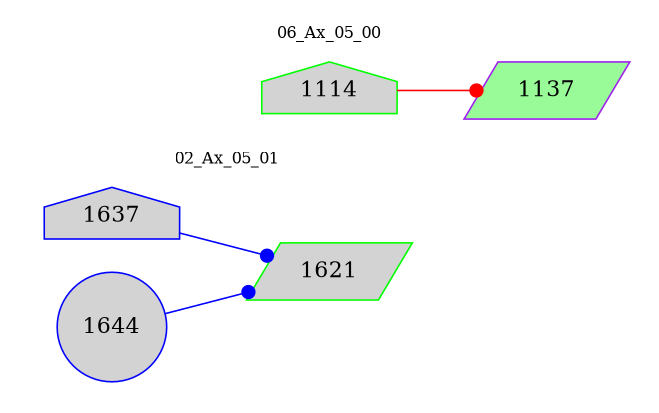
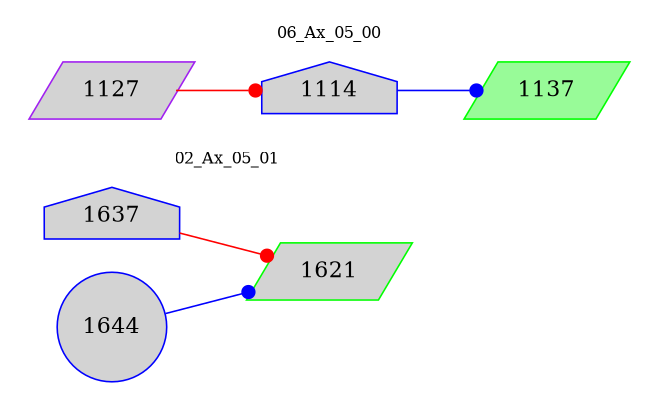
none -> (112, 90)
(329, 90) -> (329, 90)
(433, 90) -> (433, 90)
(547, 90) -> (547, 90)
(220, 244) -> (220, 244)
